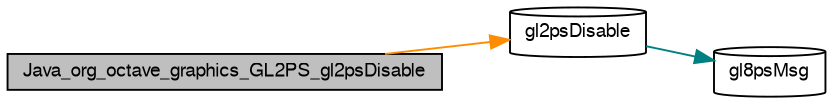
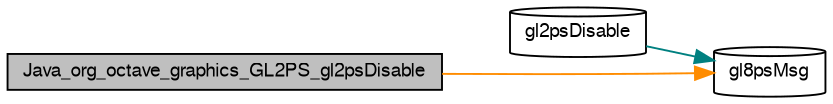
(438, 48) -> (568, 74)
